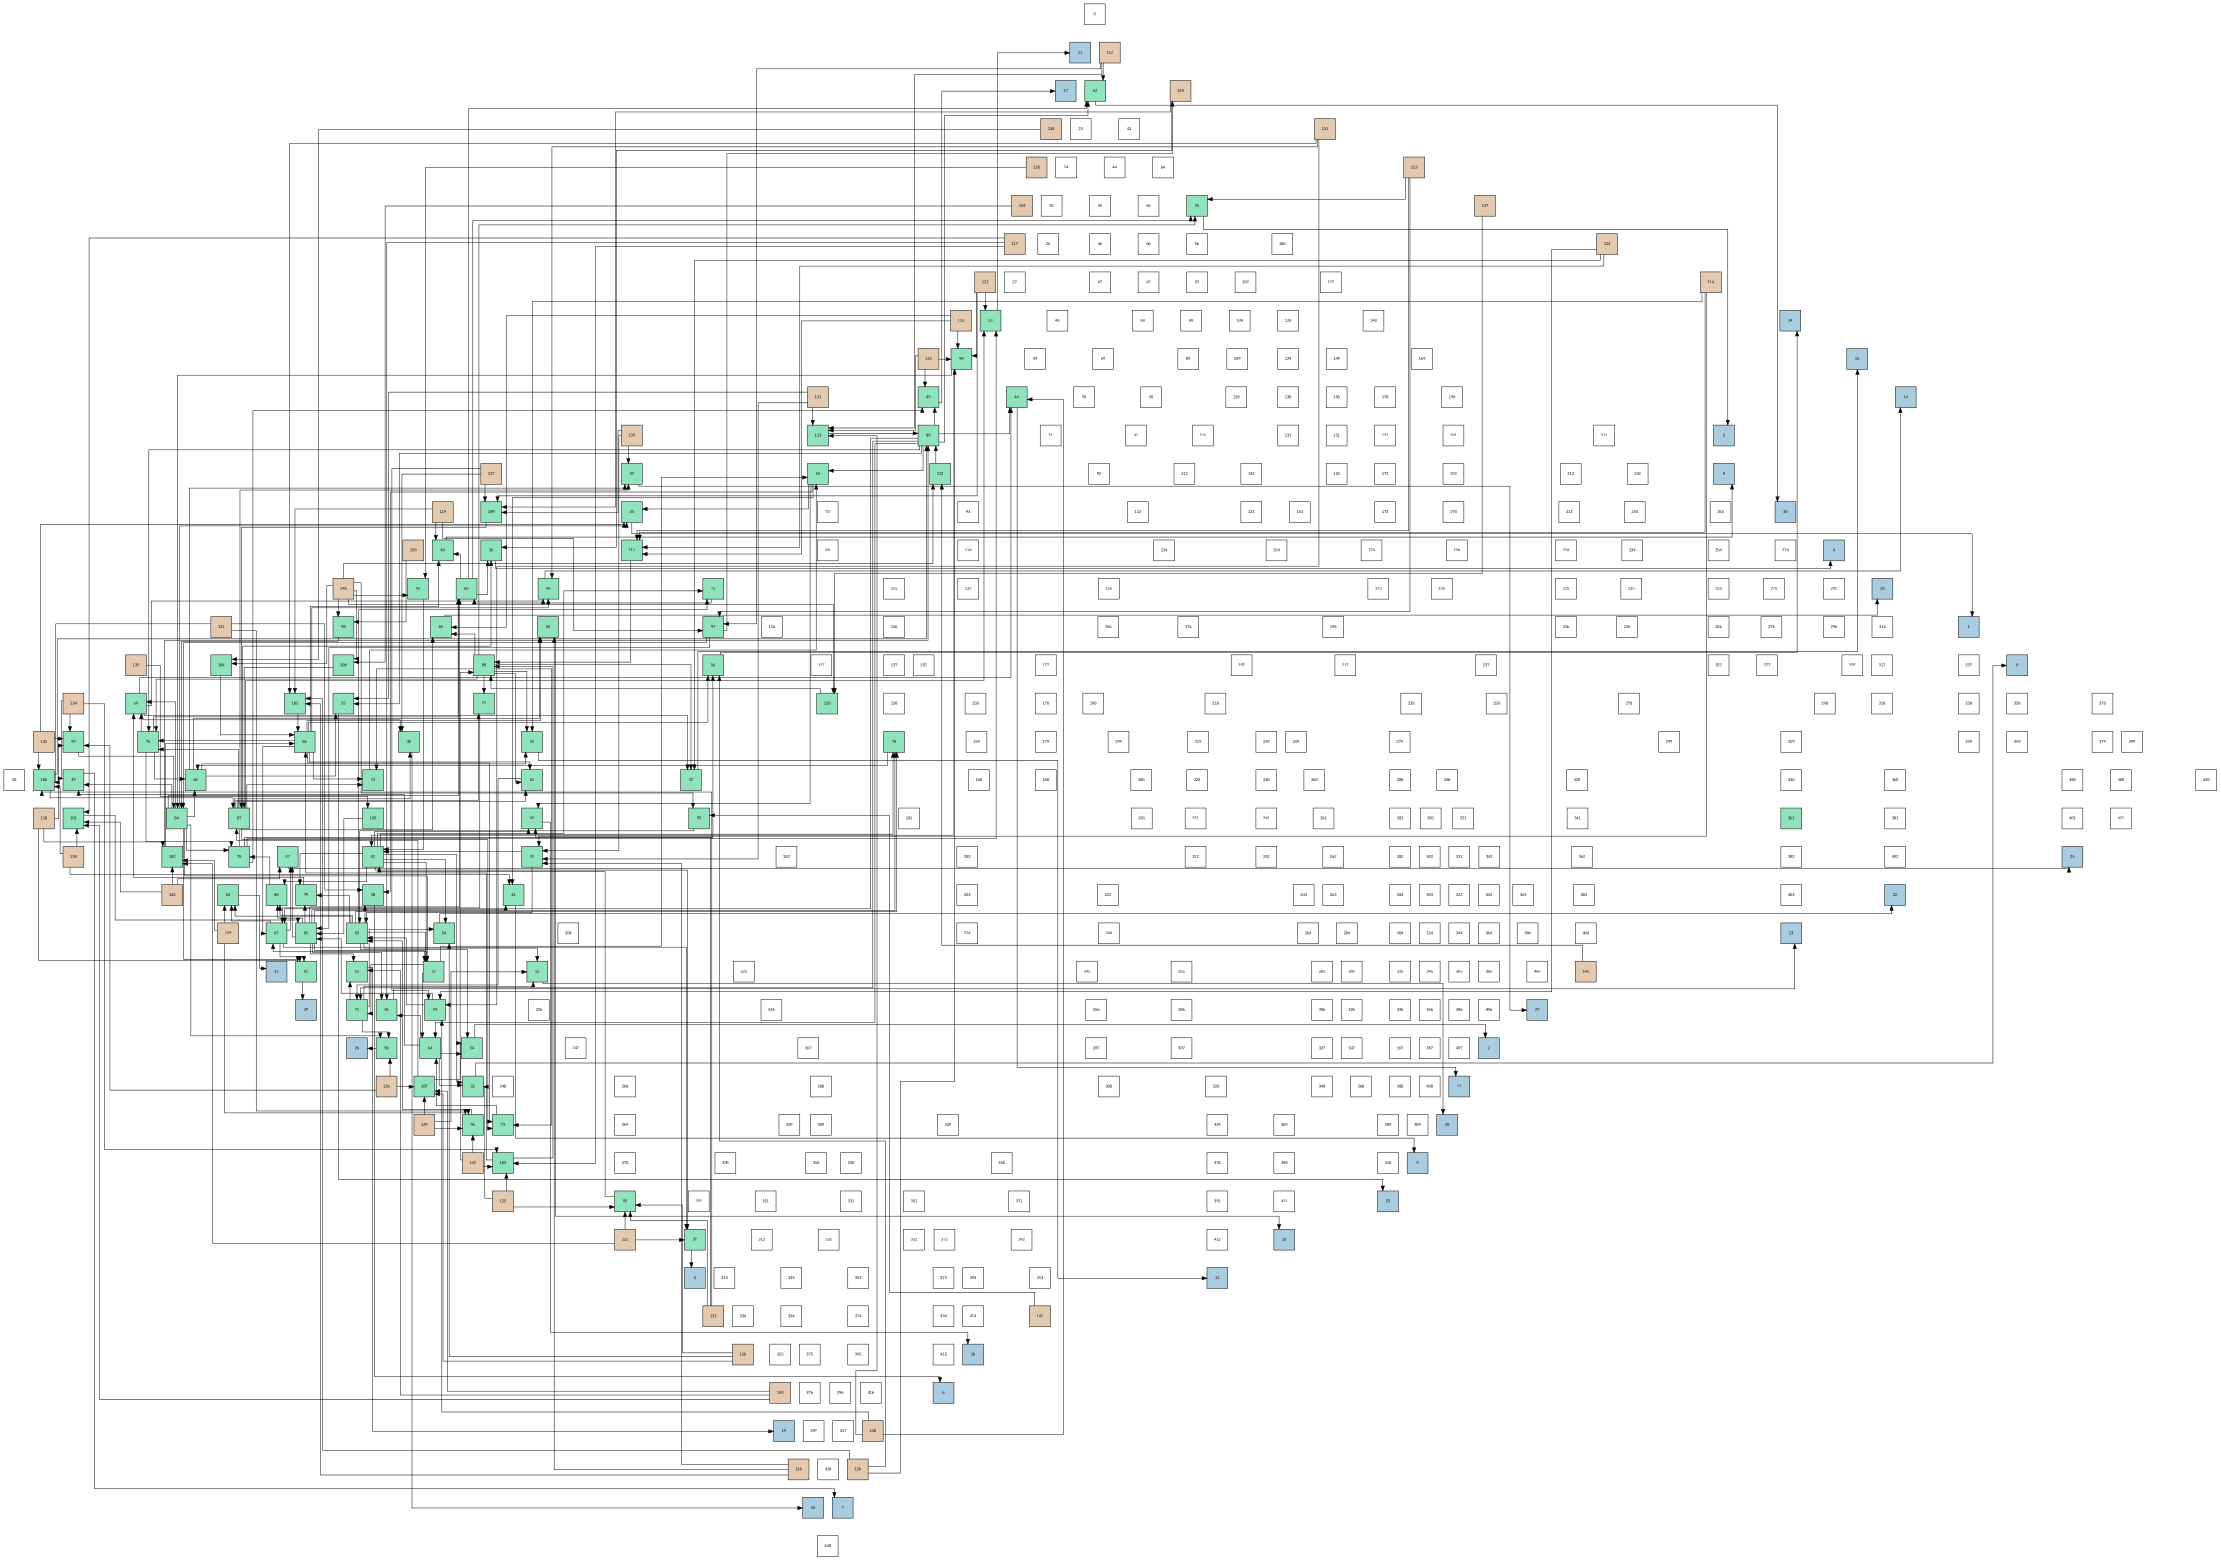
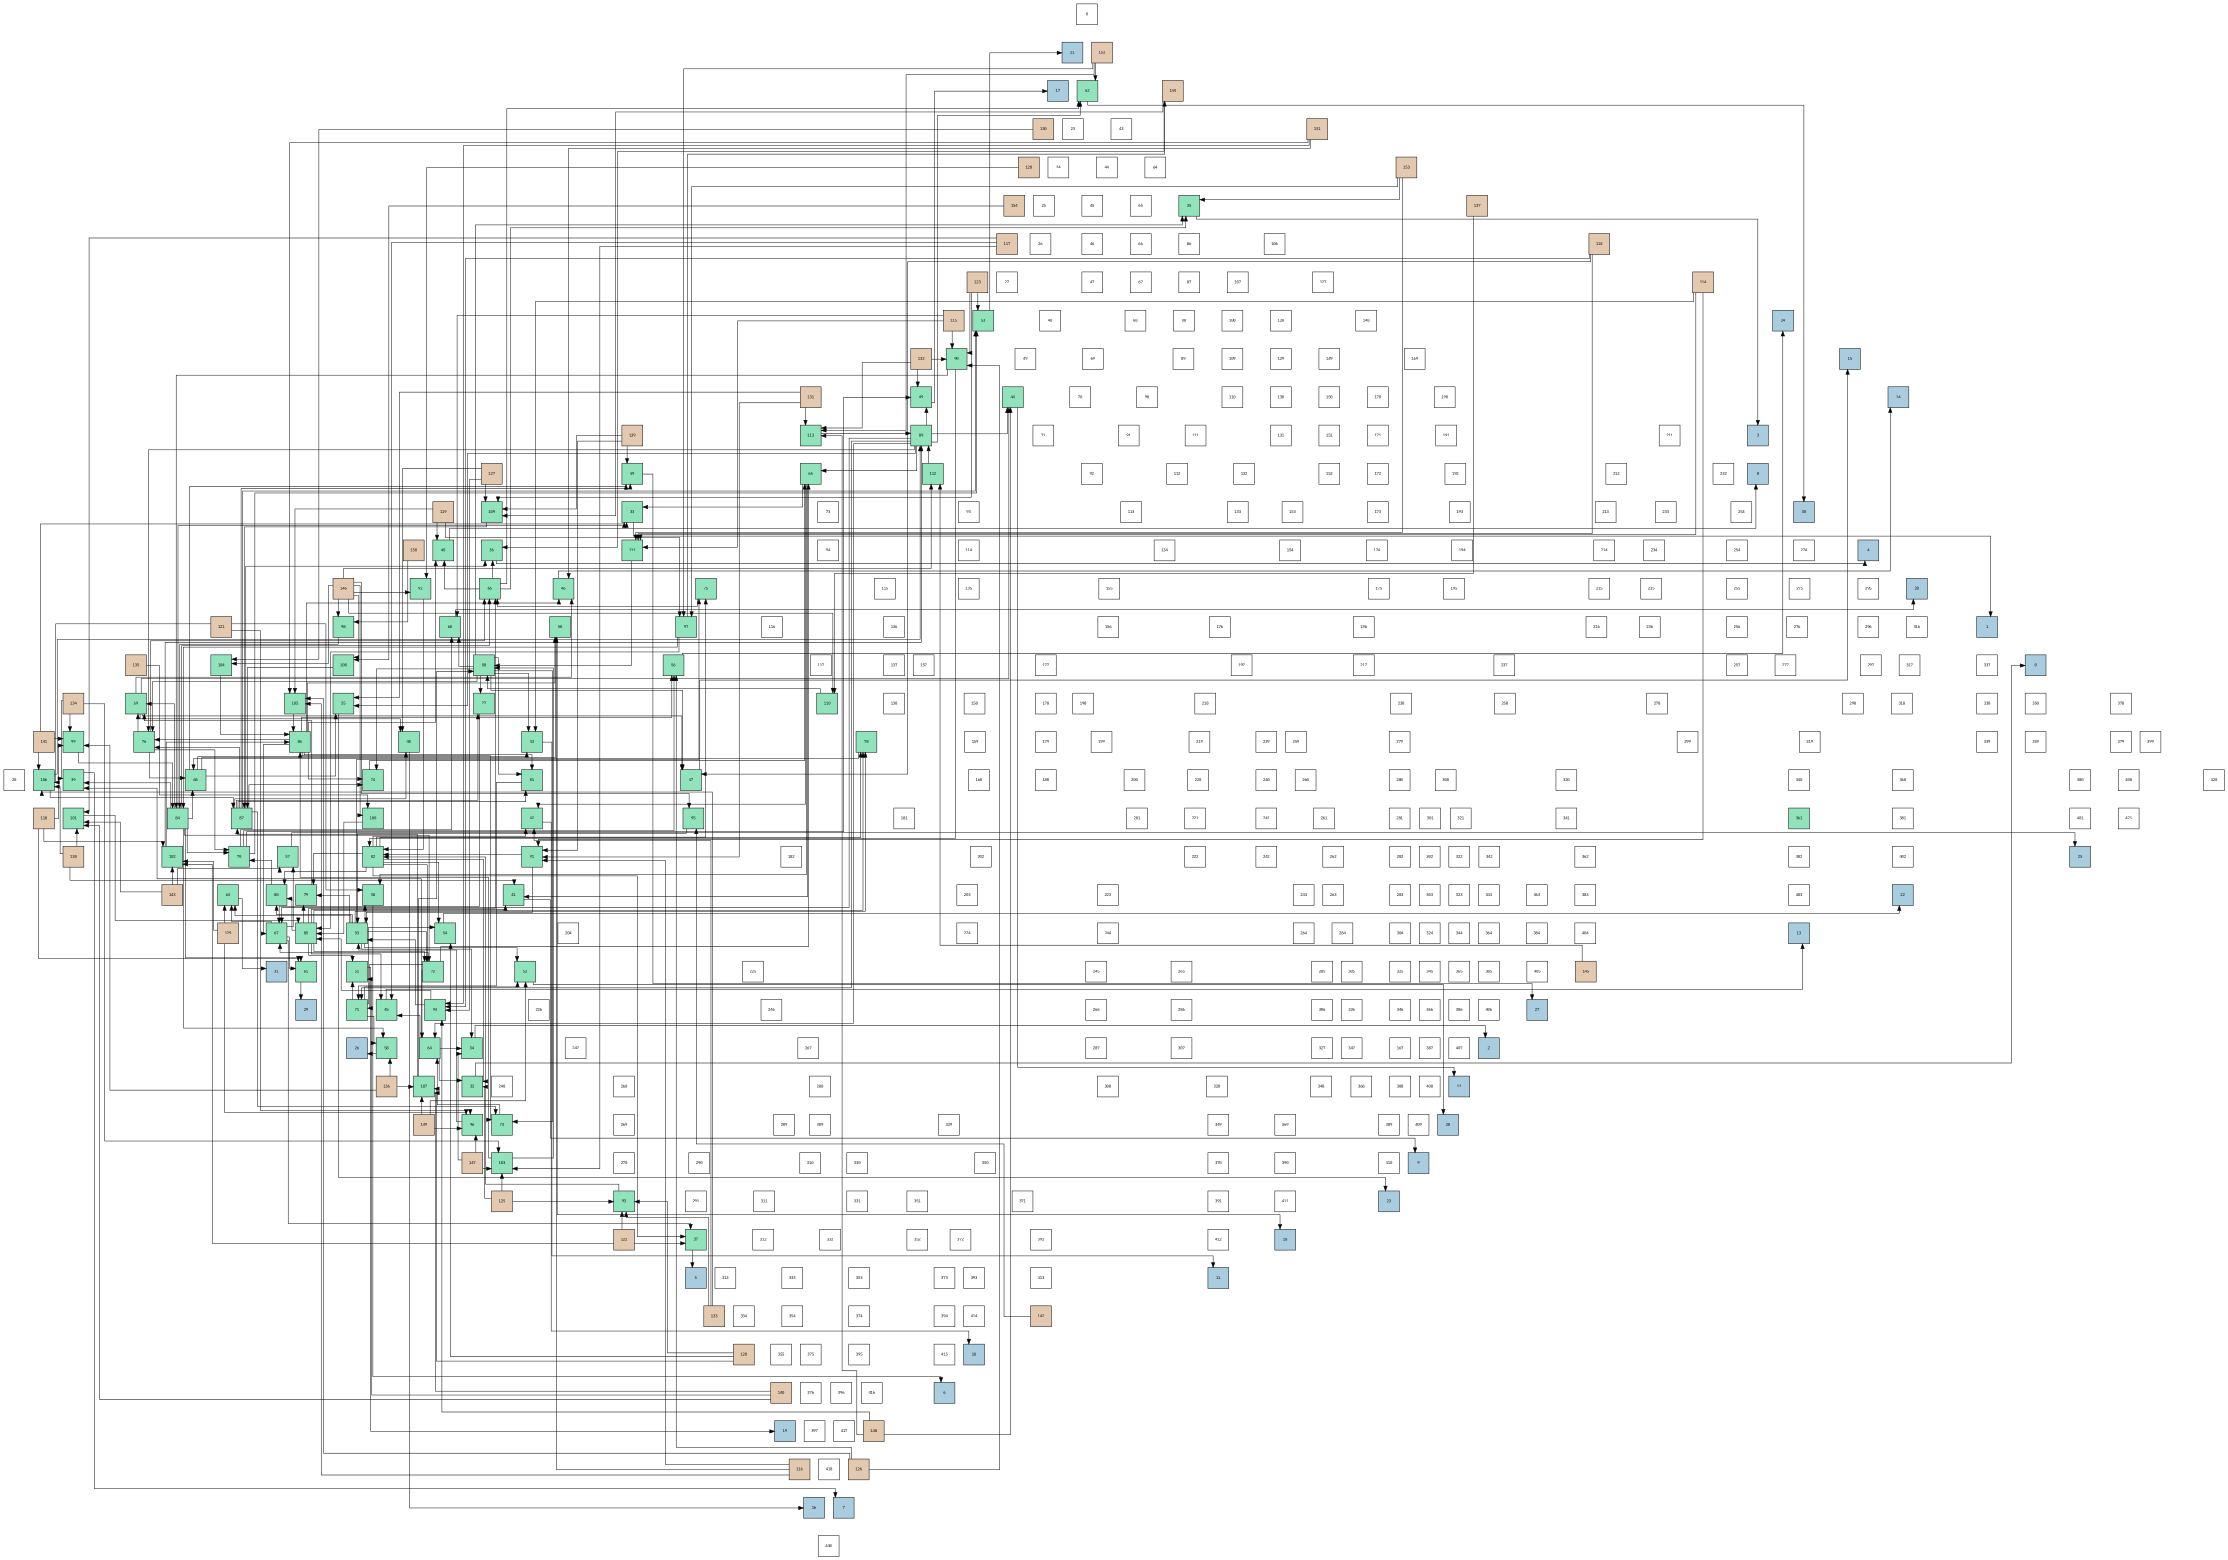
none -> (360, 697)
(292, 906) -> none
